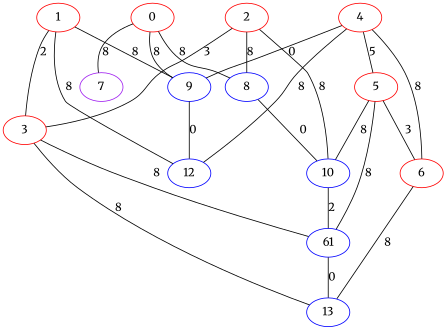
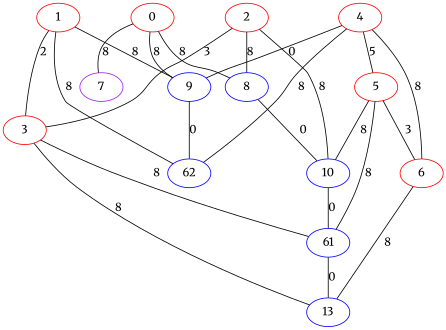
(189, 173) -> (189, 173)
(332, 208) -> (332, 208)
